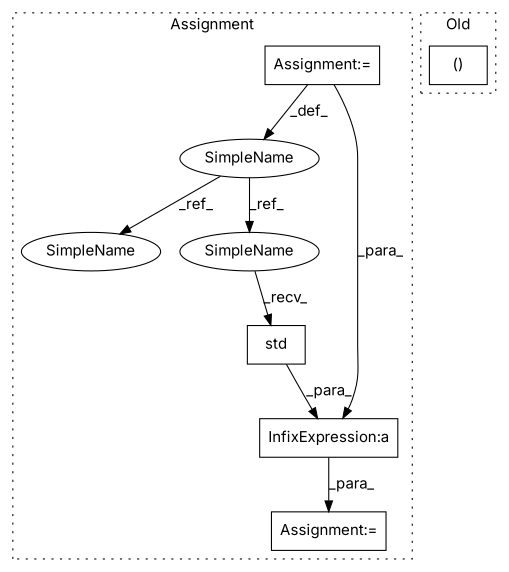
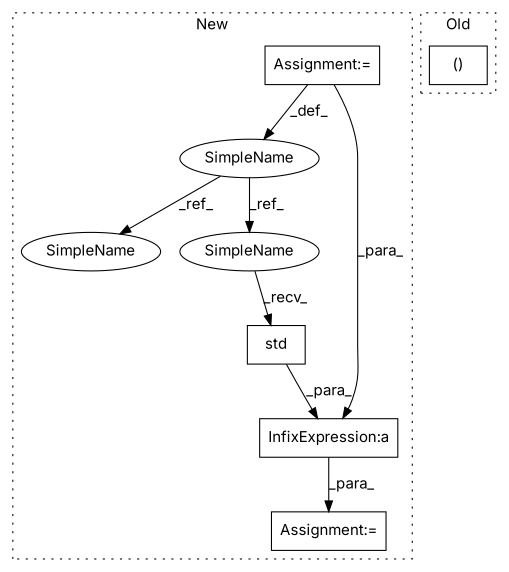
(213, 25) -> (213, 25)
